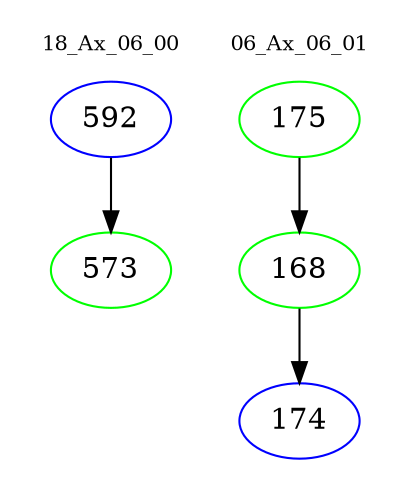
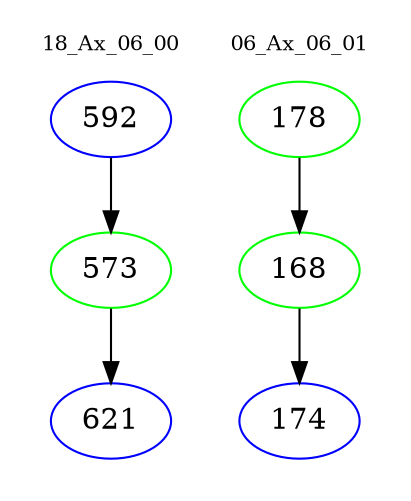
(300, 119) -> (300, 119)
none -> (111, 421)
